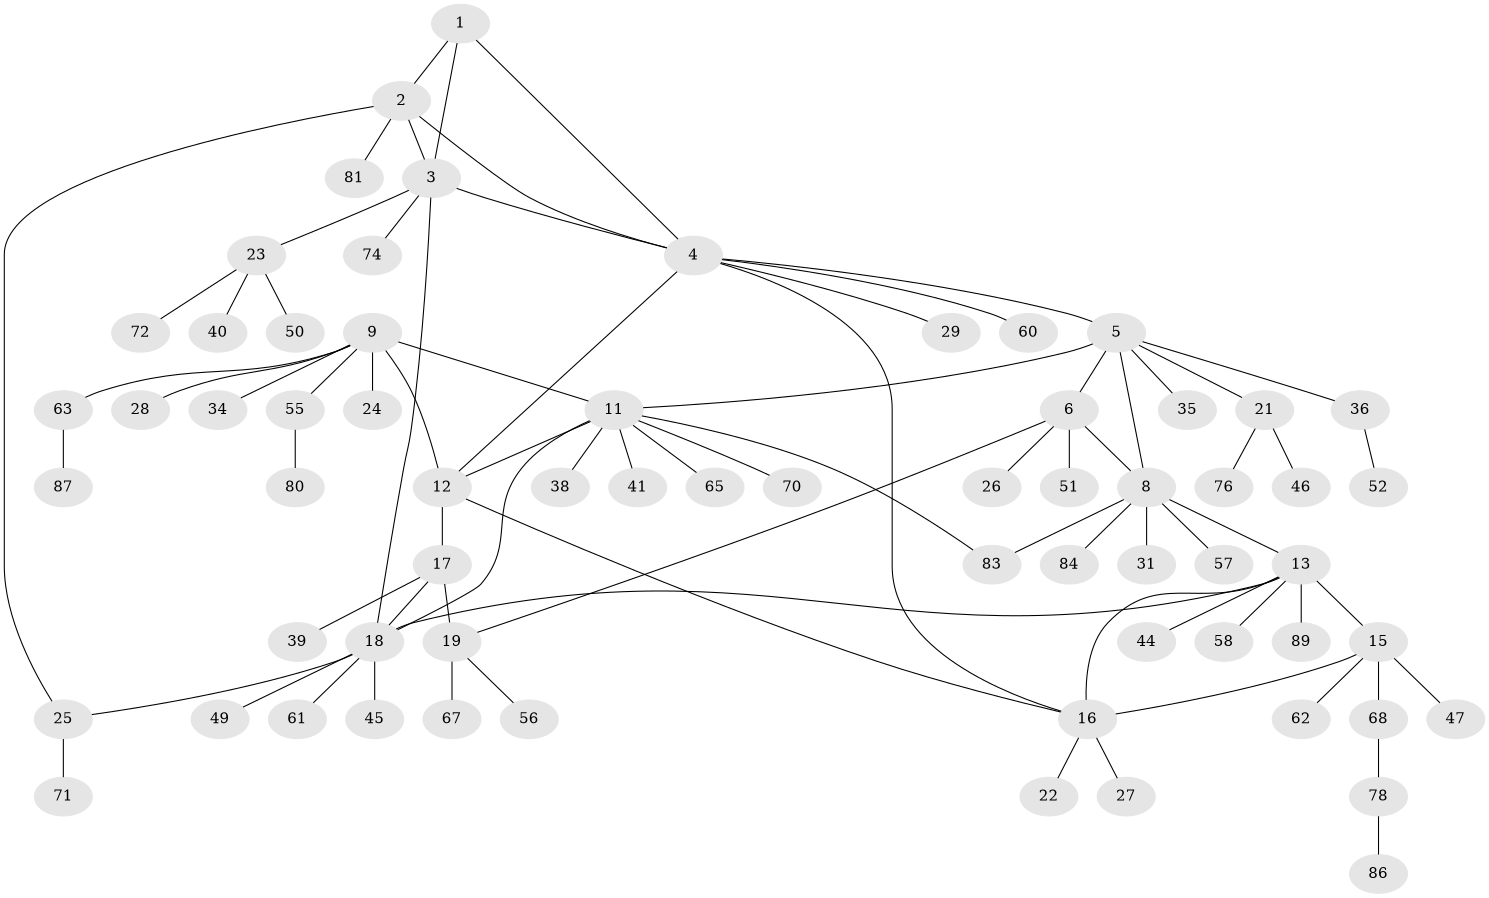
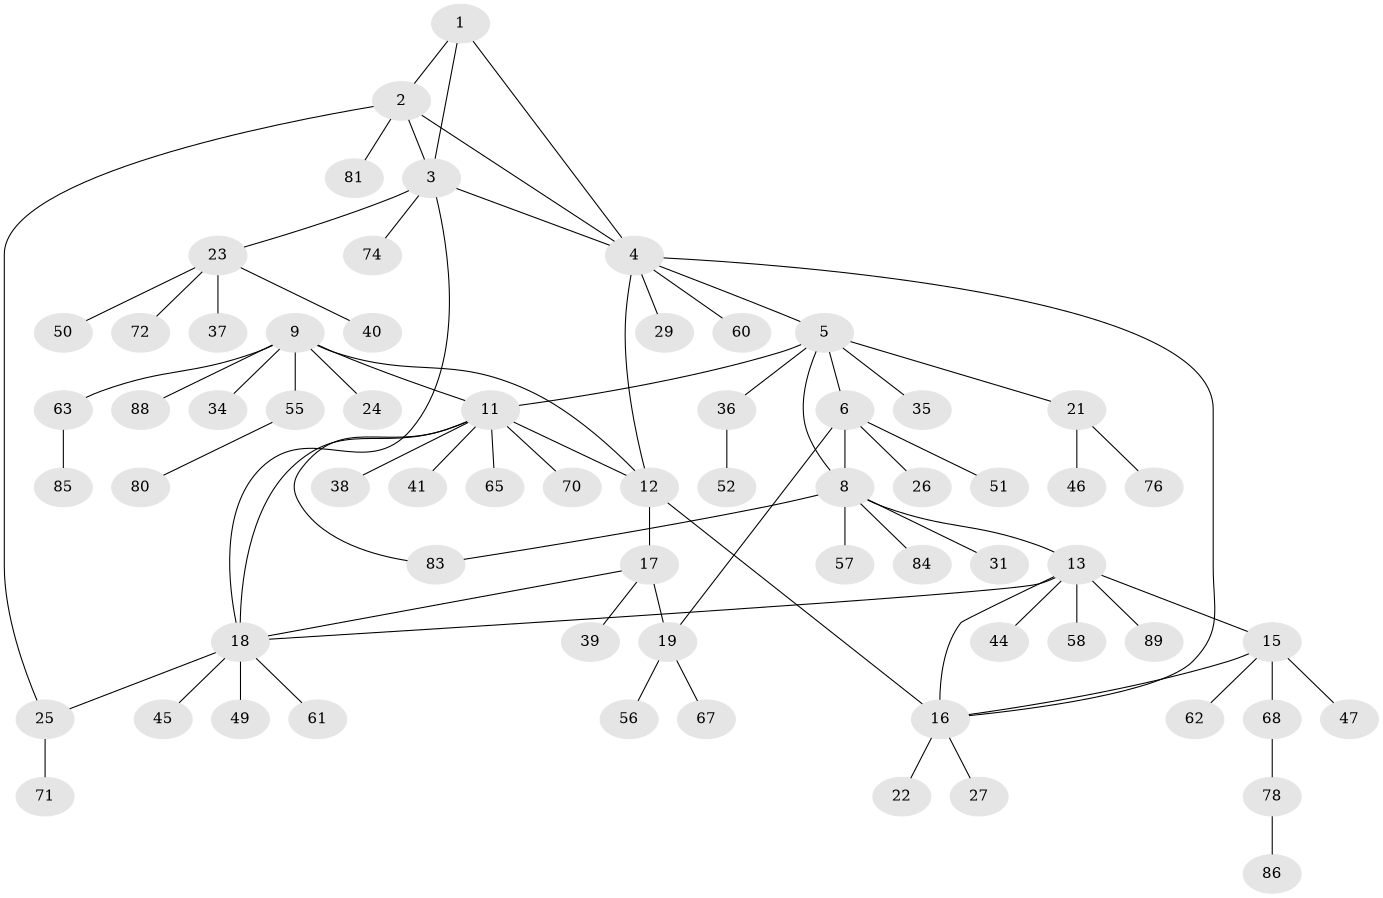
none -> (218, 333)
(141, 410) -> (141, 410)
(63, 487) -> (63, 487)
